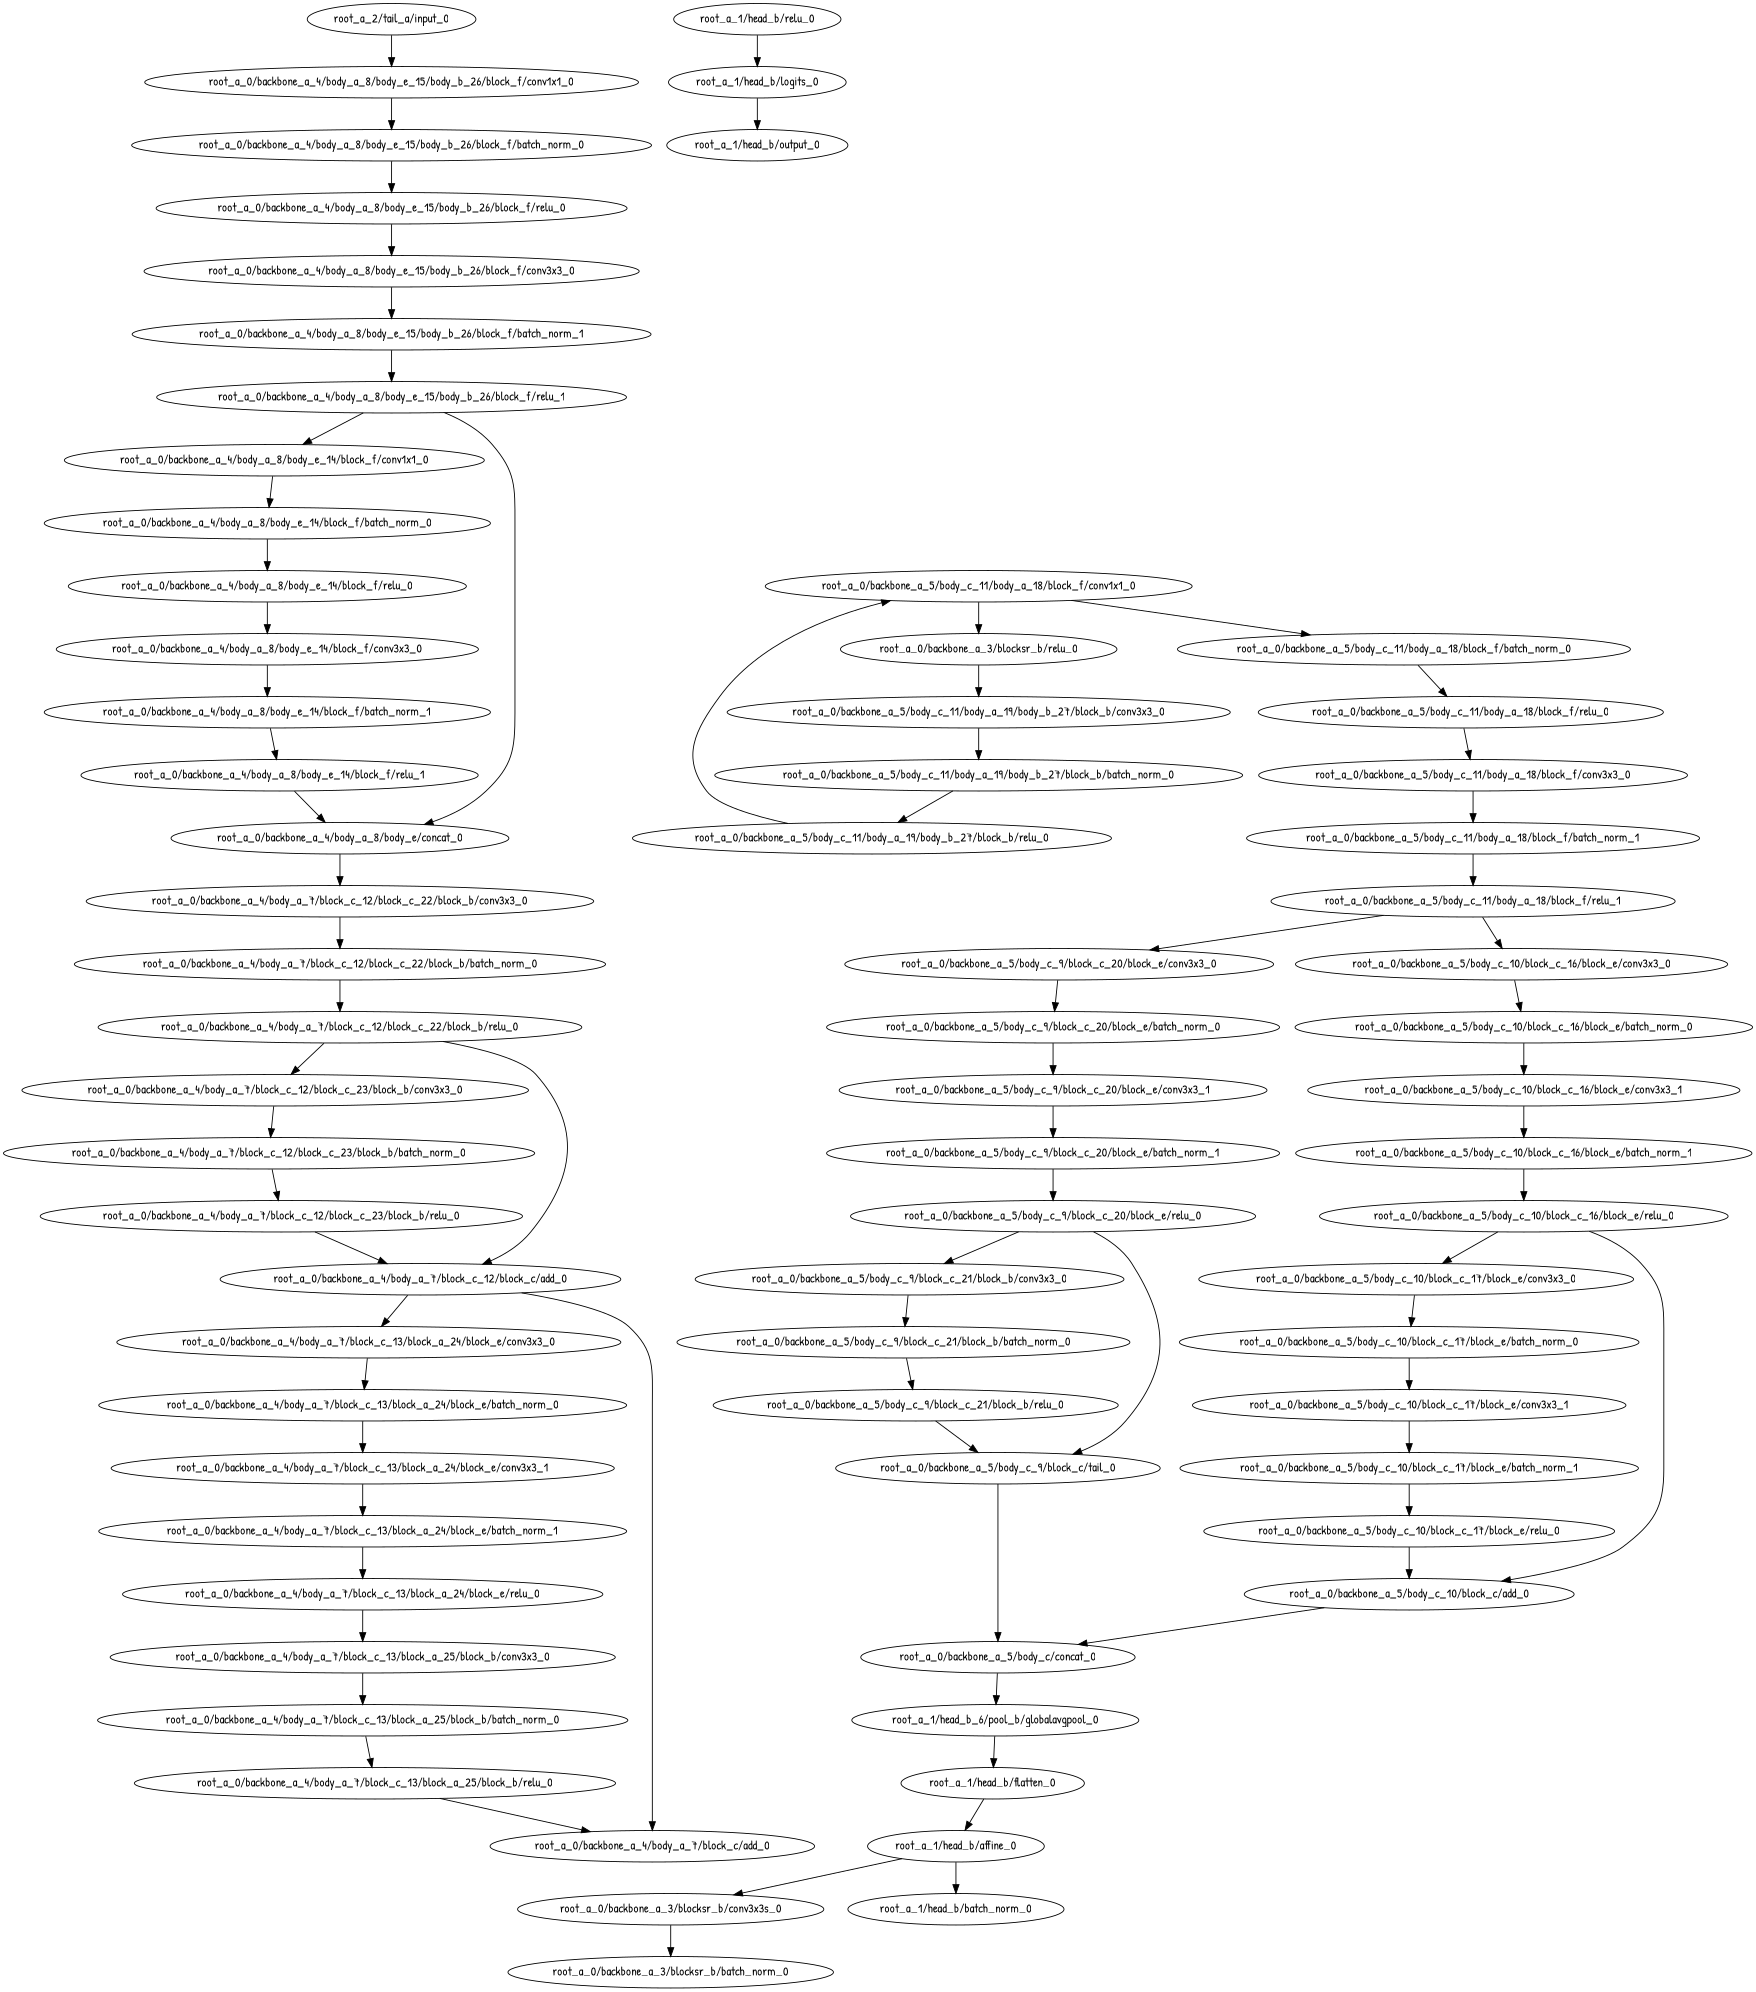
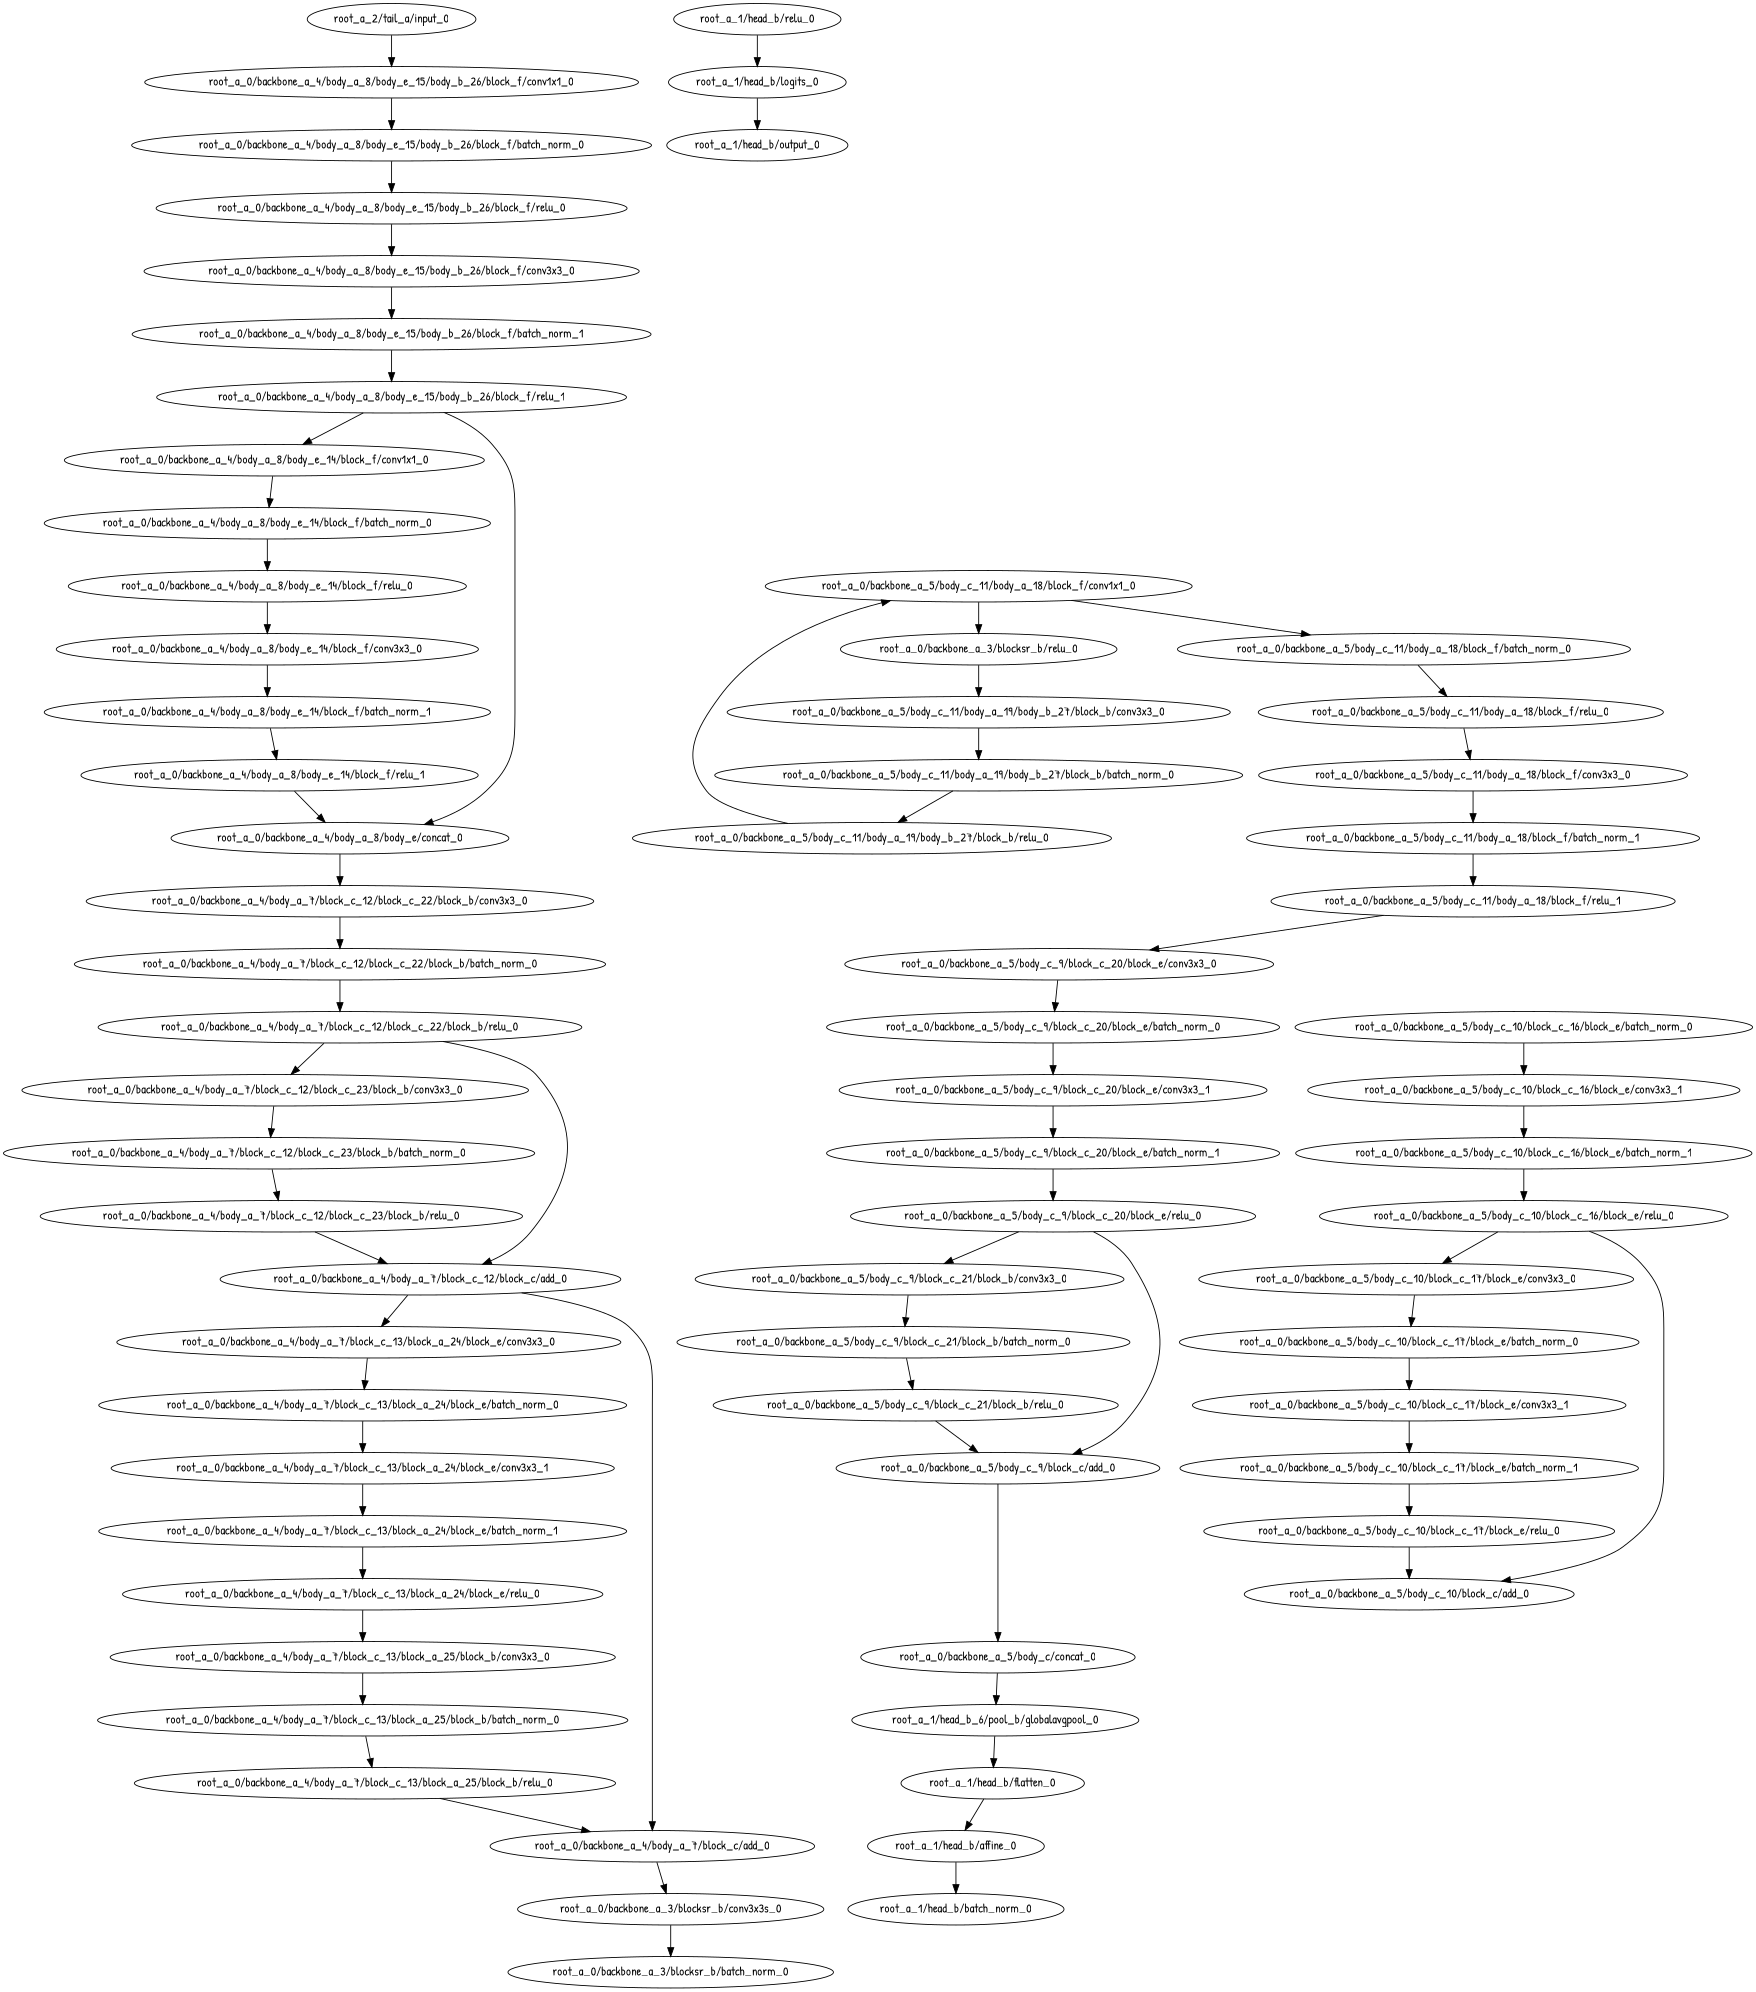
(1512, 964) -> none
(998, 1468) -> (998, 1468)
(1206, 1625) -> none
(822, 1876) -> (660, 1874)
